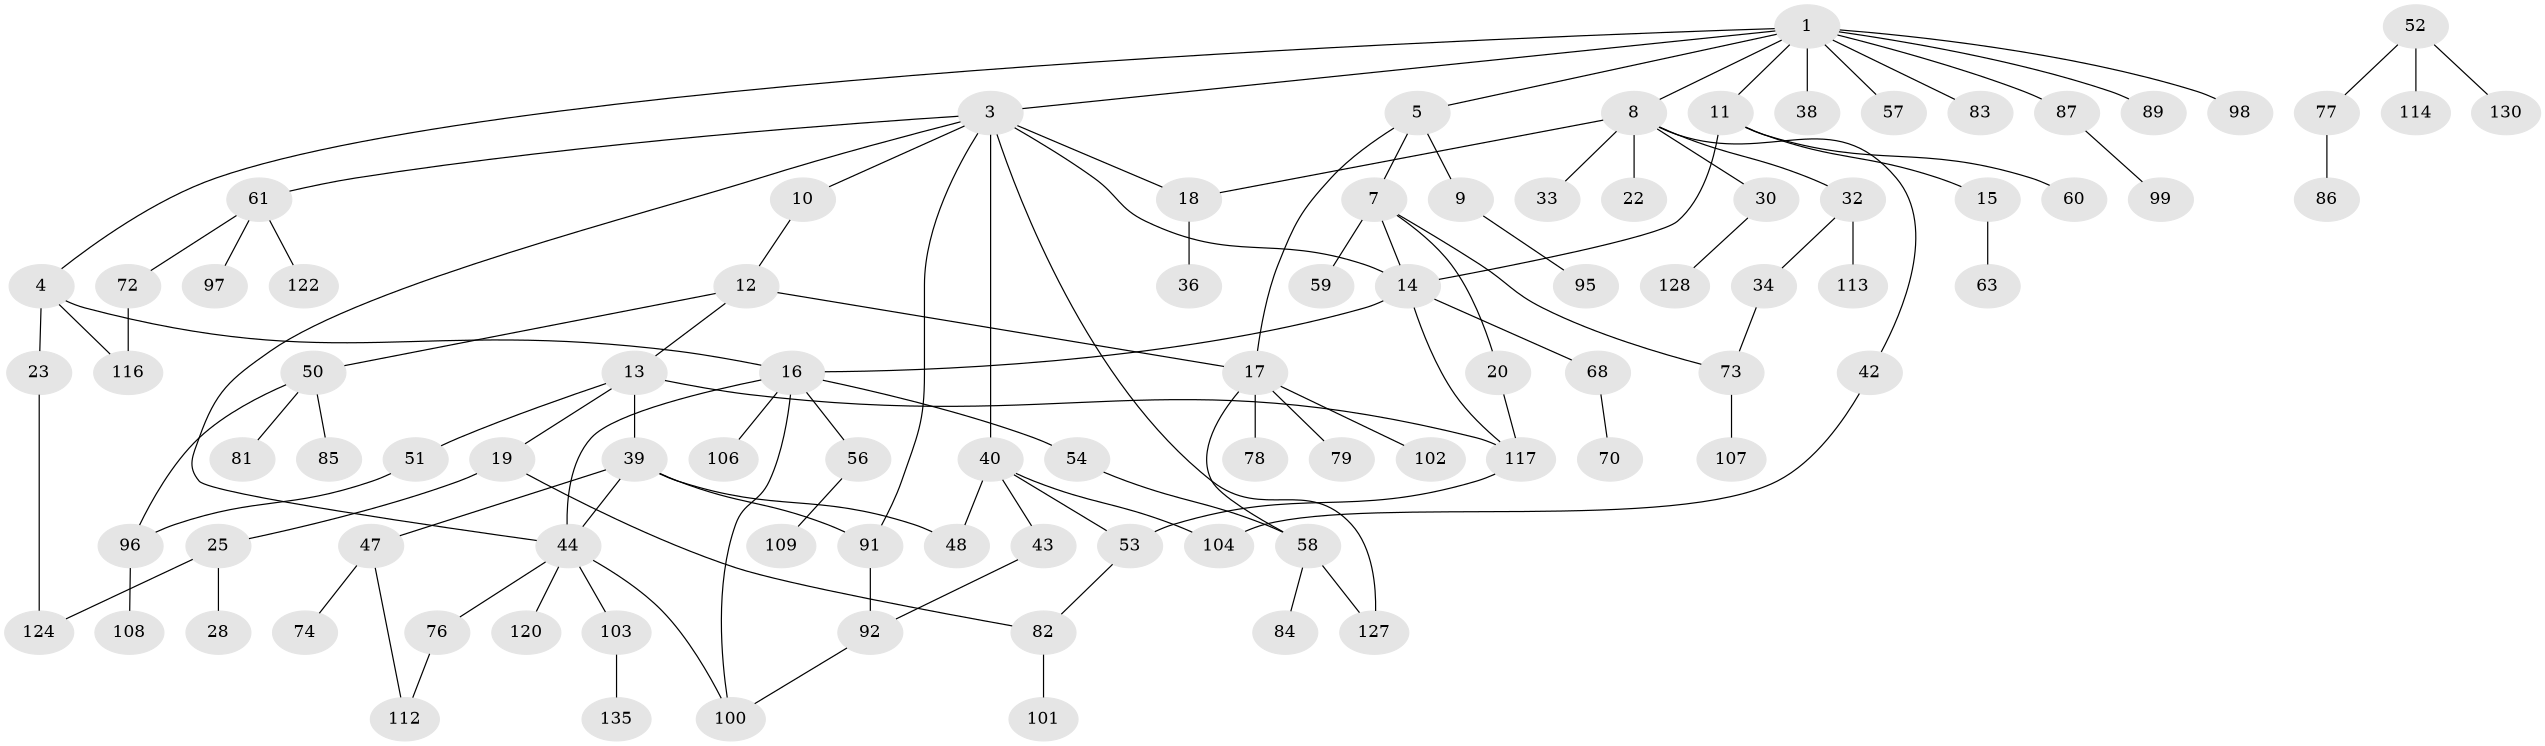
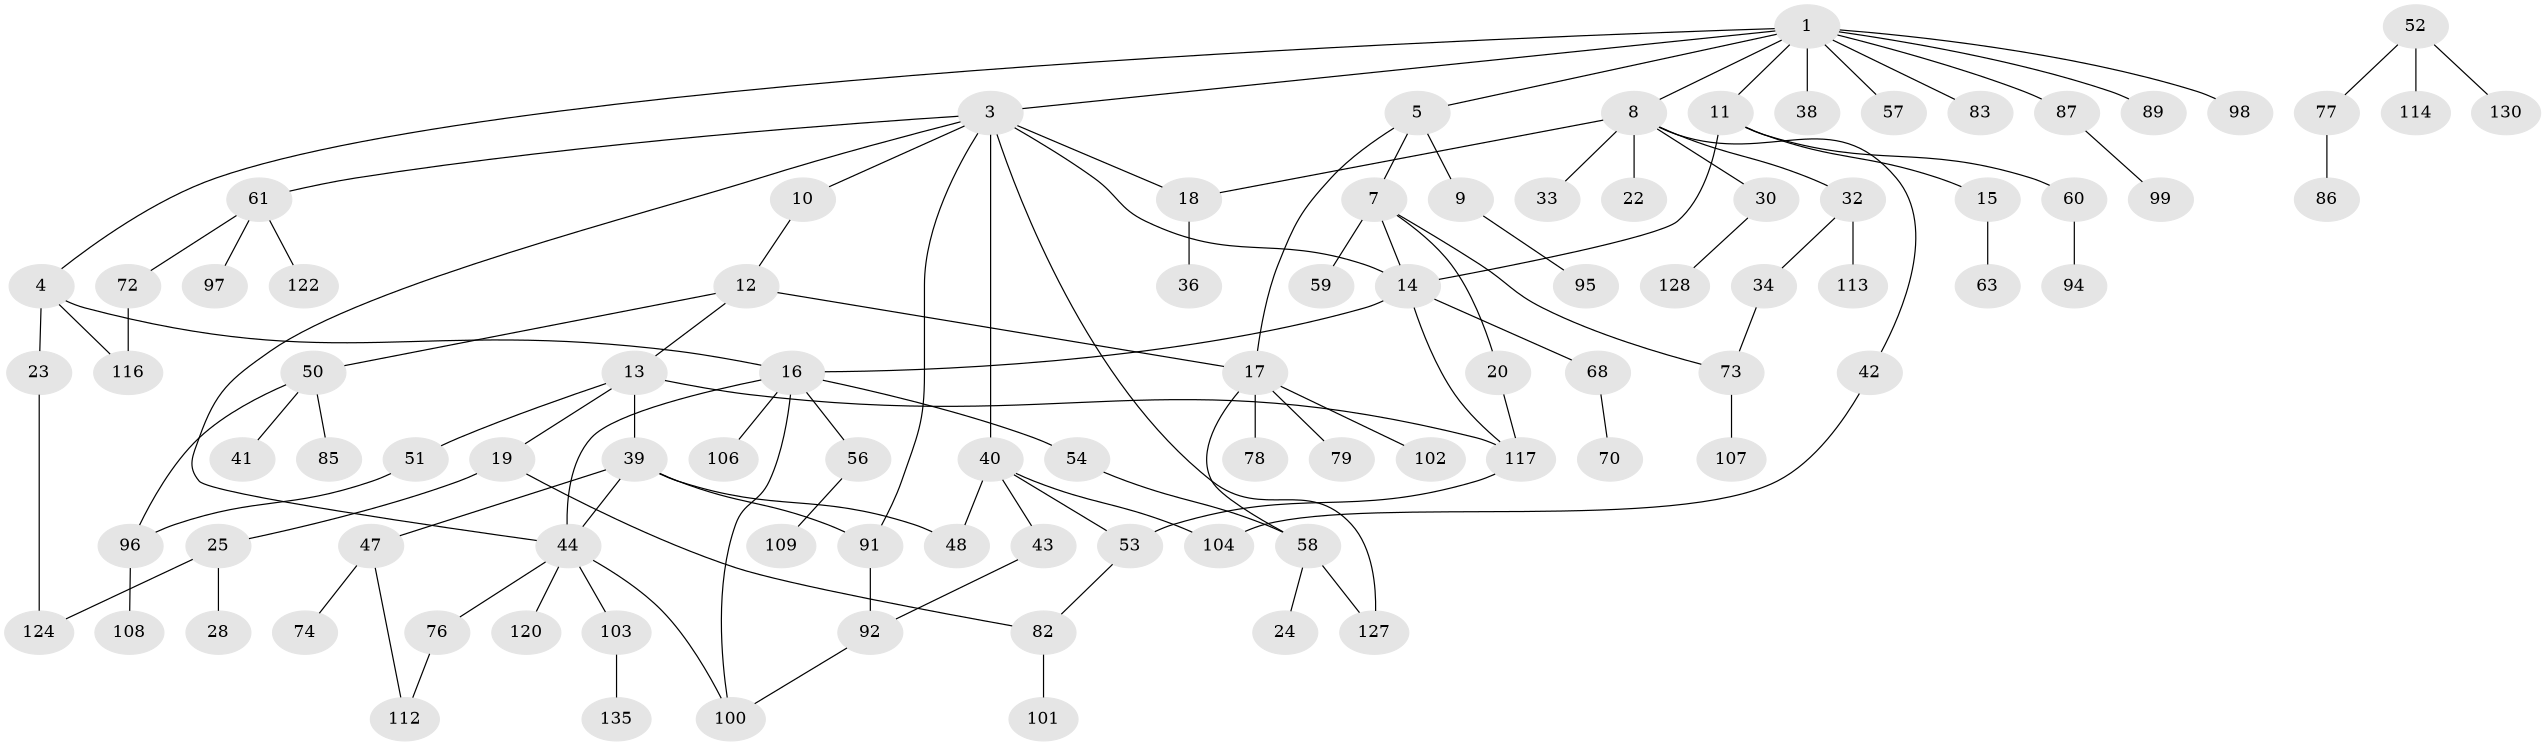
none -> (2074, 286)
(242, 459) -> (242, 459)
(1285, 633) -> (1285, 633)
